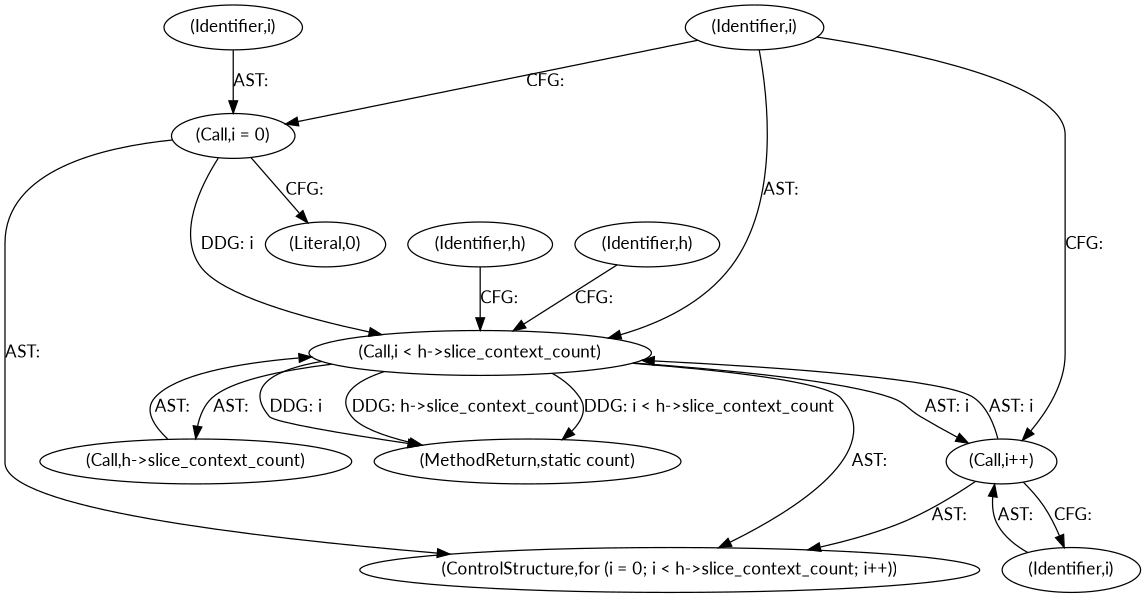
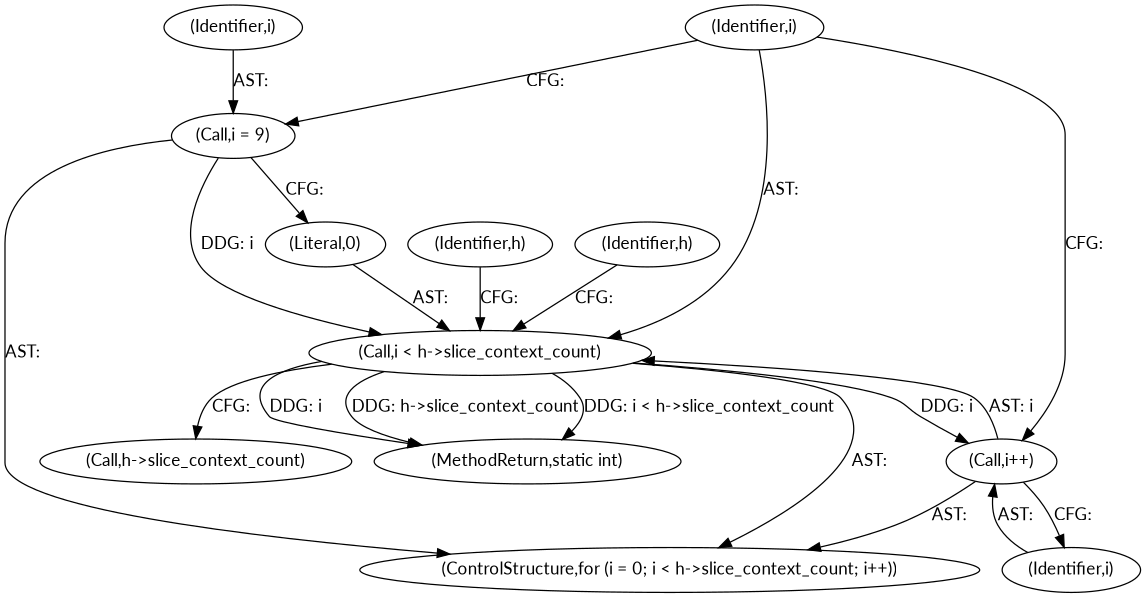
(233, 136) -> (233, 136)
(200, 374) -> (396, 294)
(234, 407) -> (234, 407)
(947, 407) -> (947, 407)
(528, 461) -> (528, 461)
